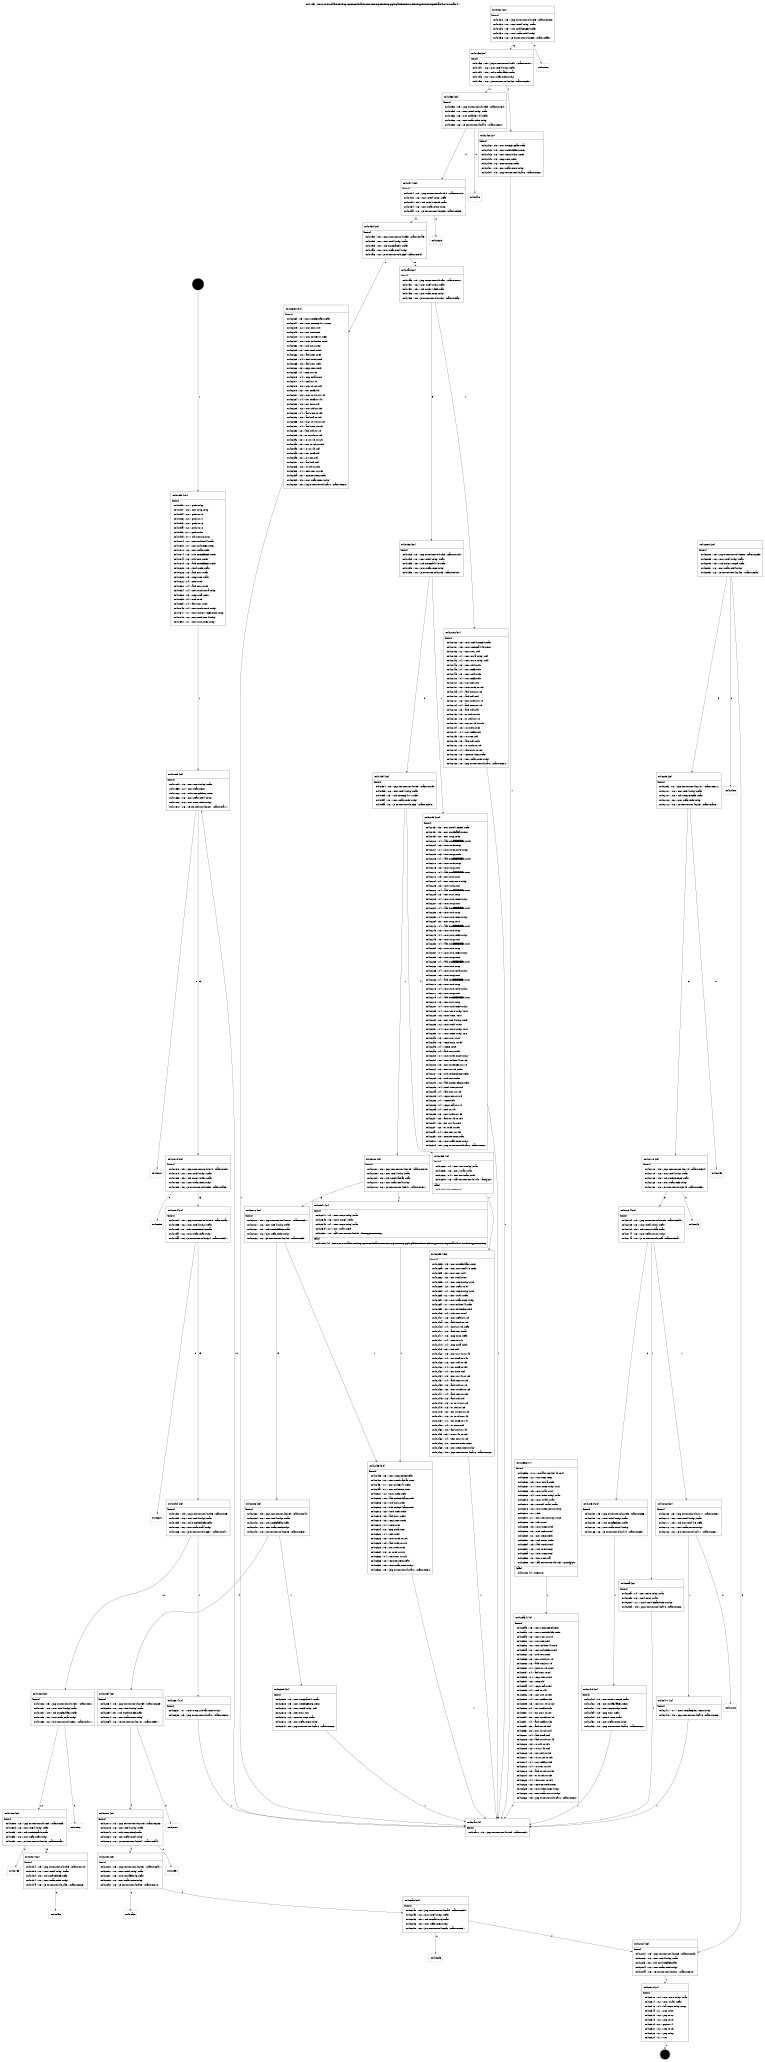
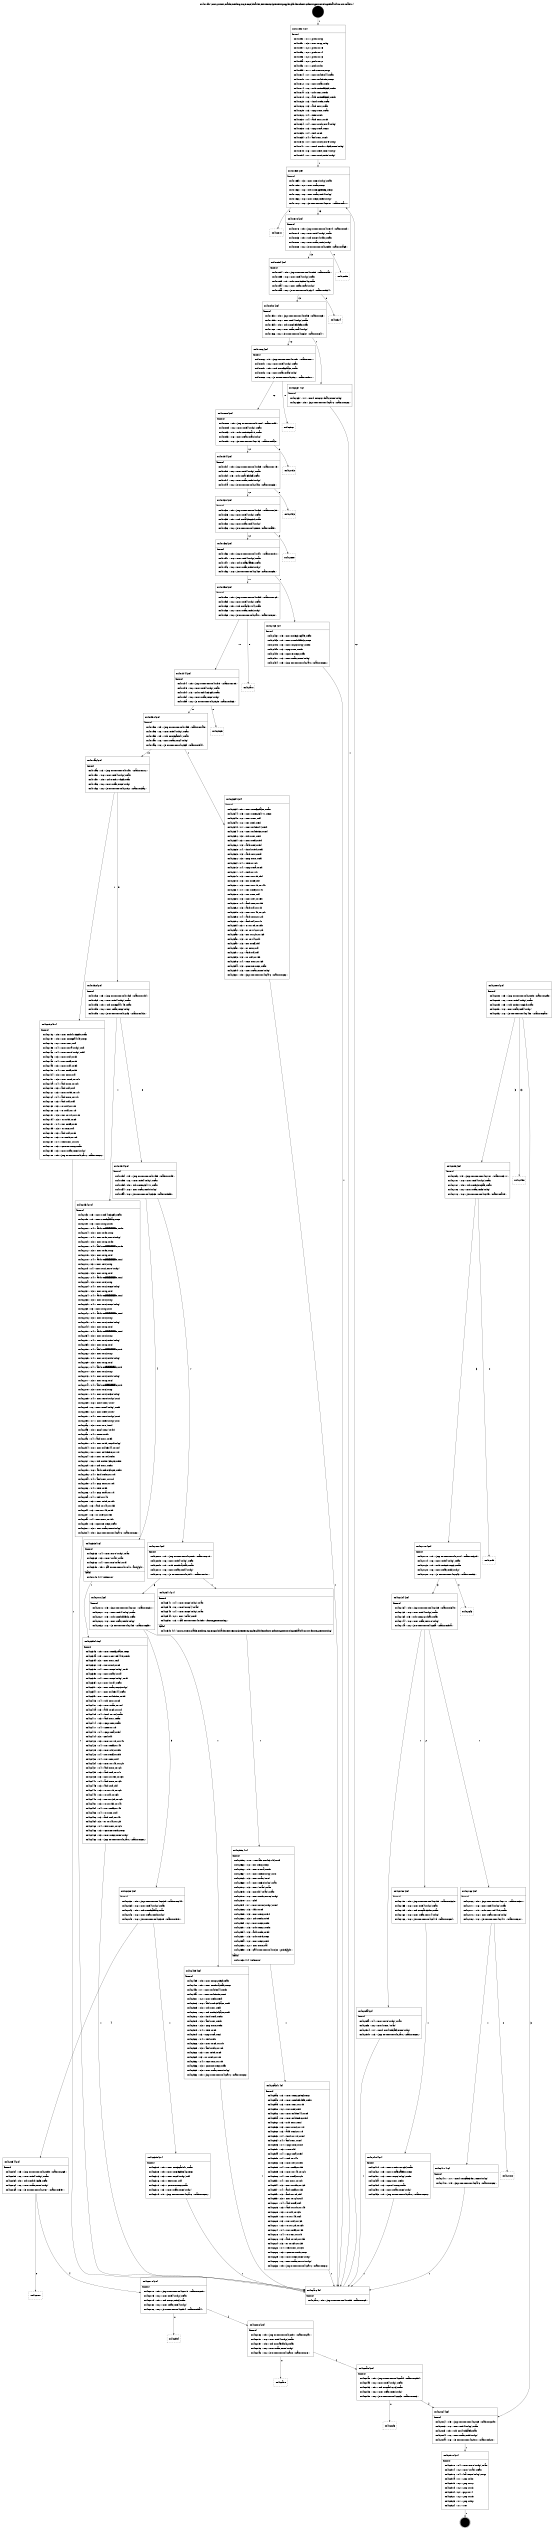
none -> (248, 492)
(731, 698) -> (521, 1090)
(400, 1354) -> (253, 1740)
